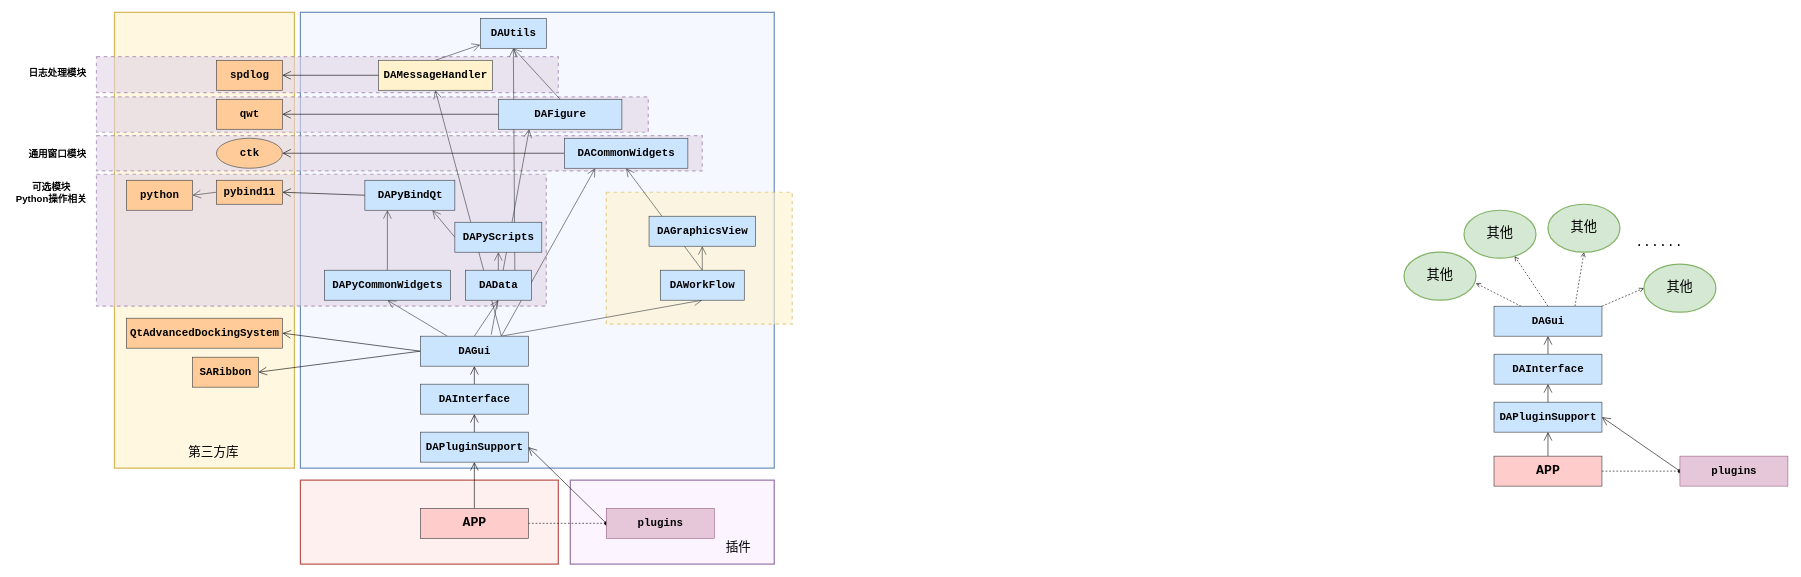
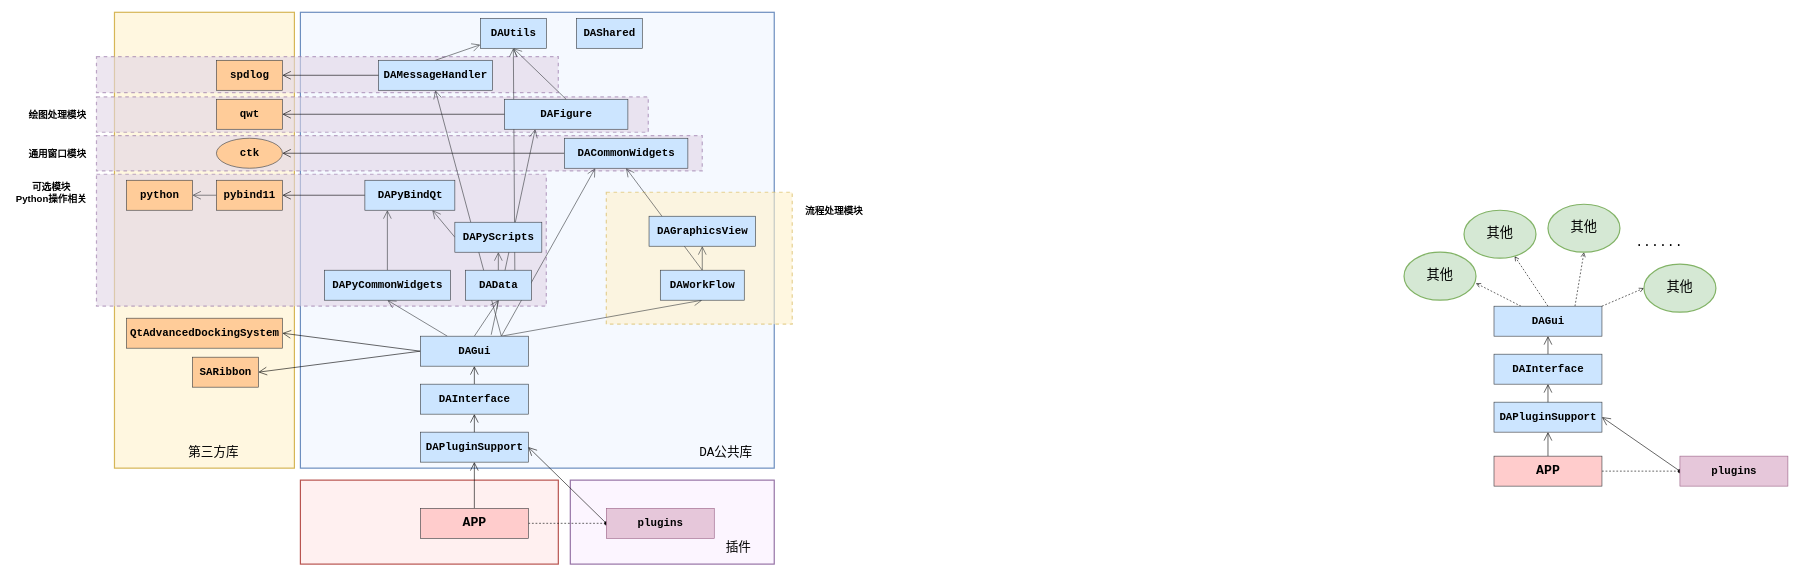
none -> (609, 33)
(57, 72) -> none
(435, 75) -> (435, 75)
none -> (57, 114)
(560, 114) -> (566, 114)
(249, 192) -> (249, 195)
none -> (834, 210)
none -> (726, 453)
